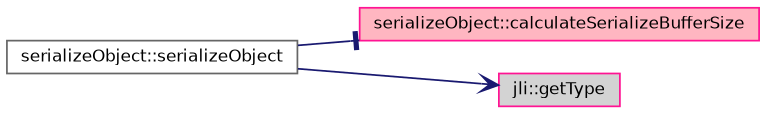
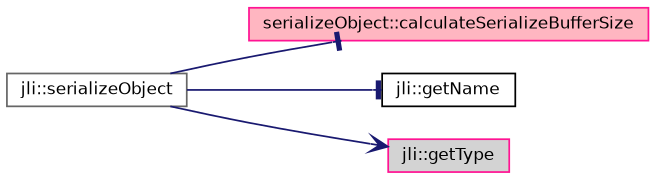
(152, 57) -> (97, 90)
none -> (449, 90)
